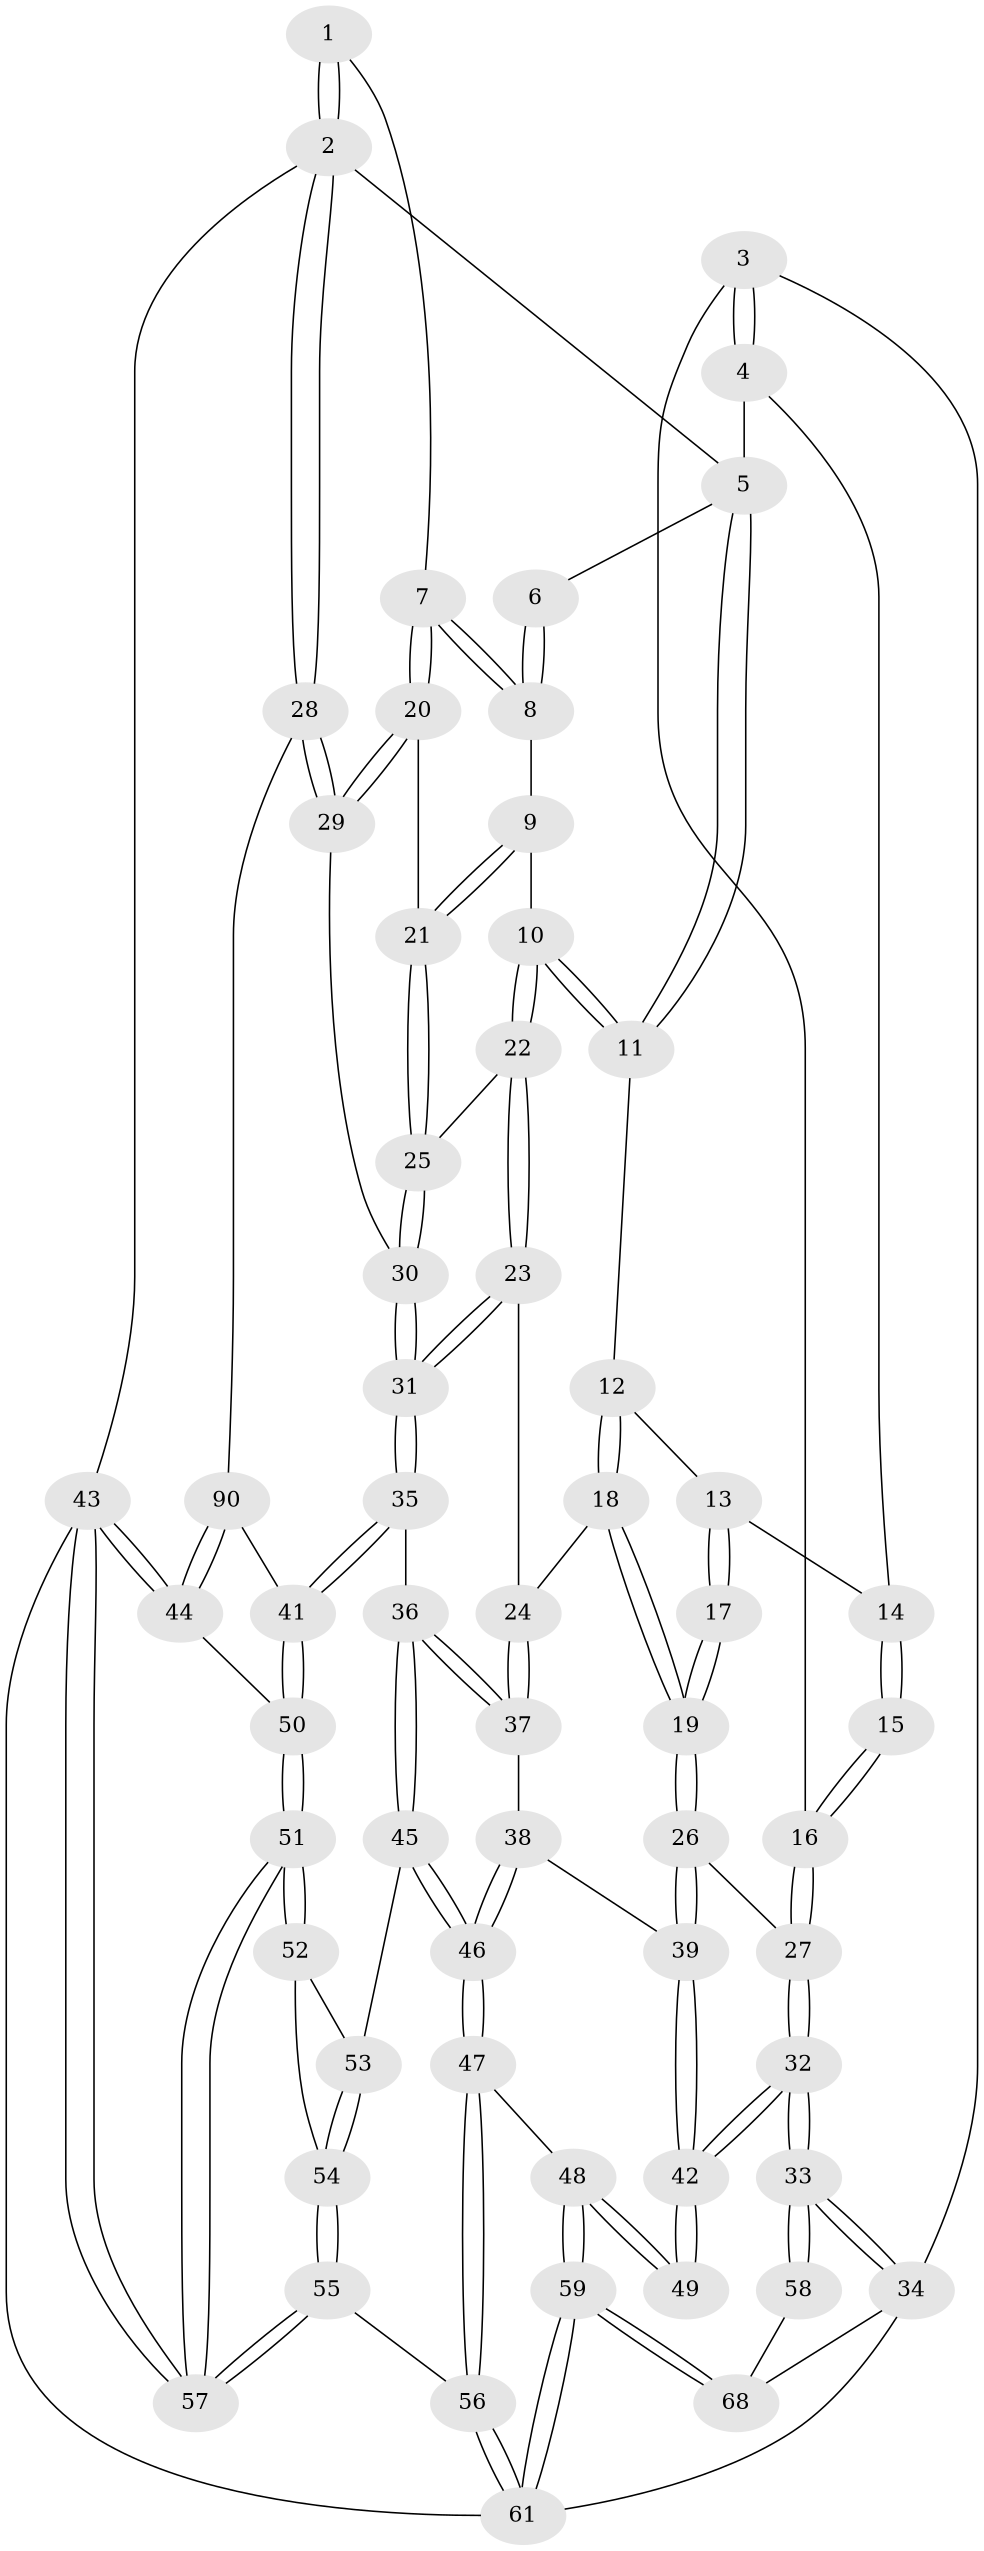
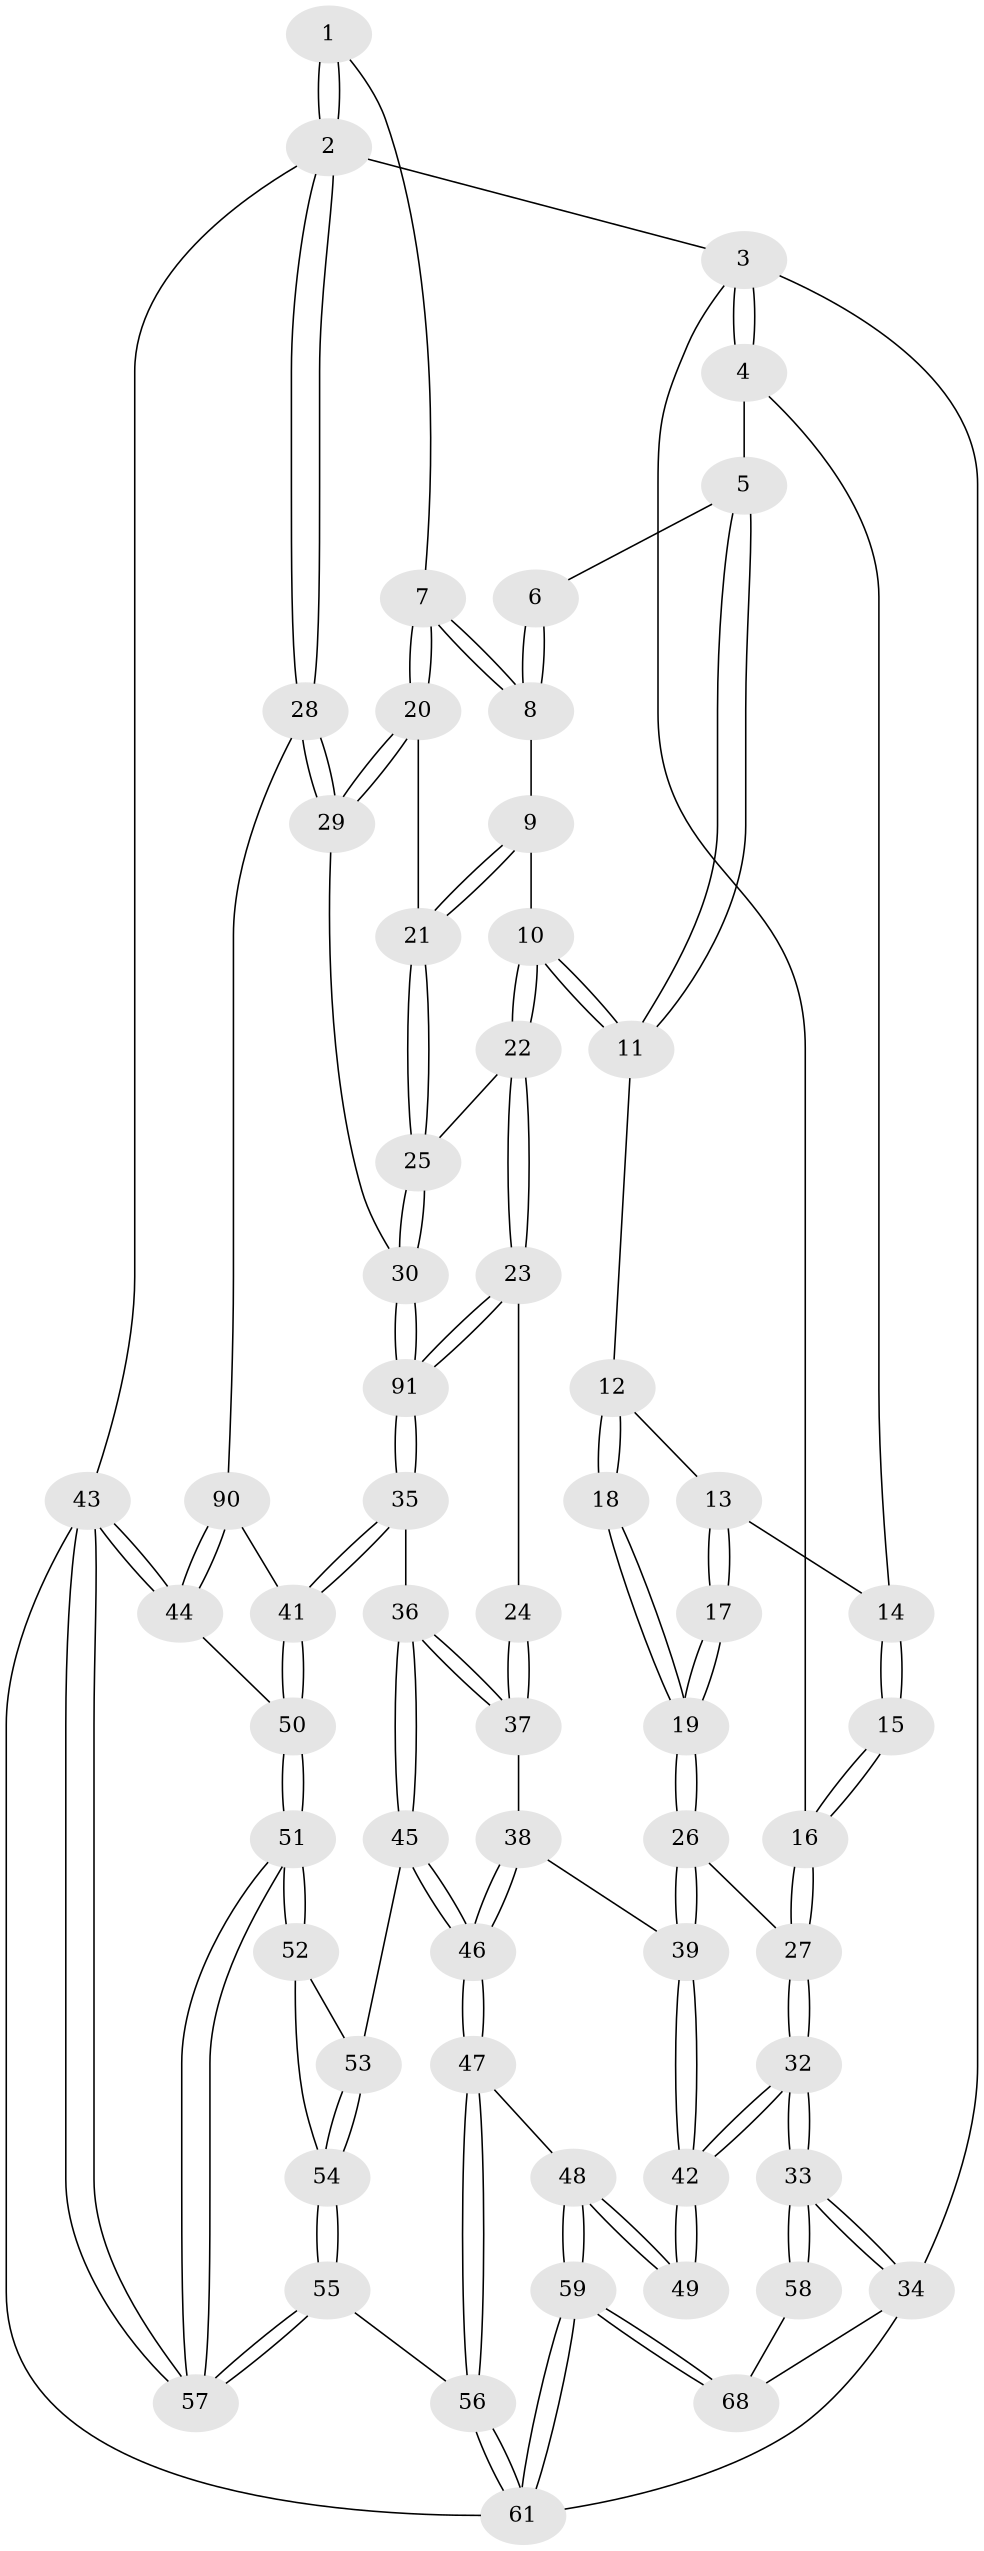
(537, 316) -> (537, 204)
(406, 1388) -> (406, 1388)
(562, 1557) -> none
